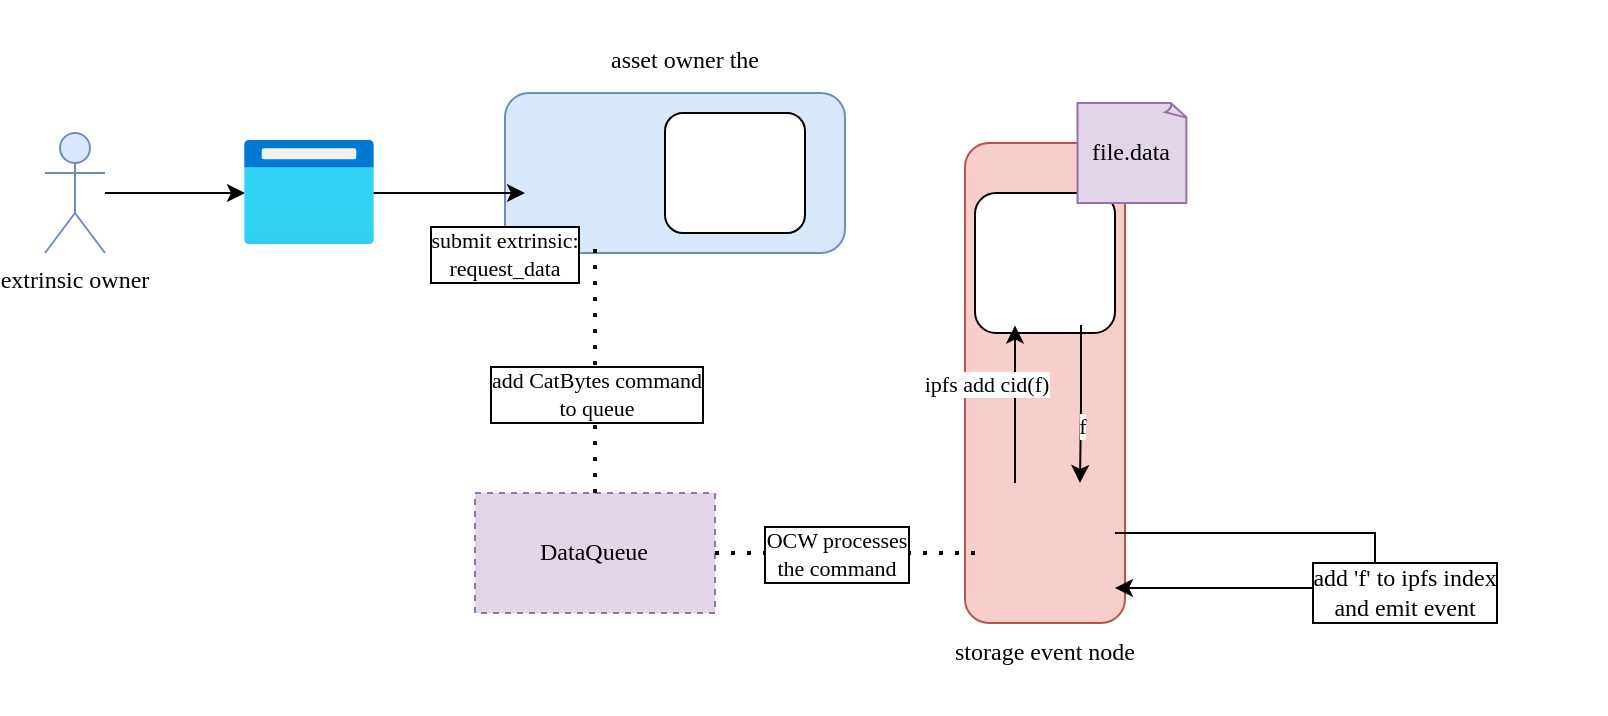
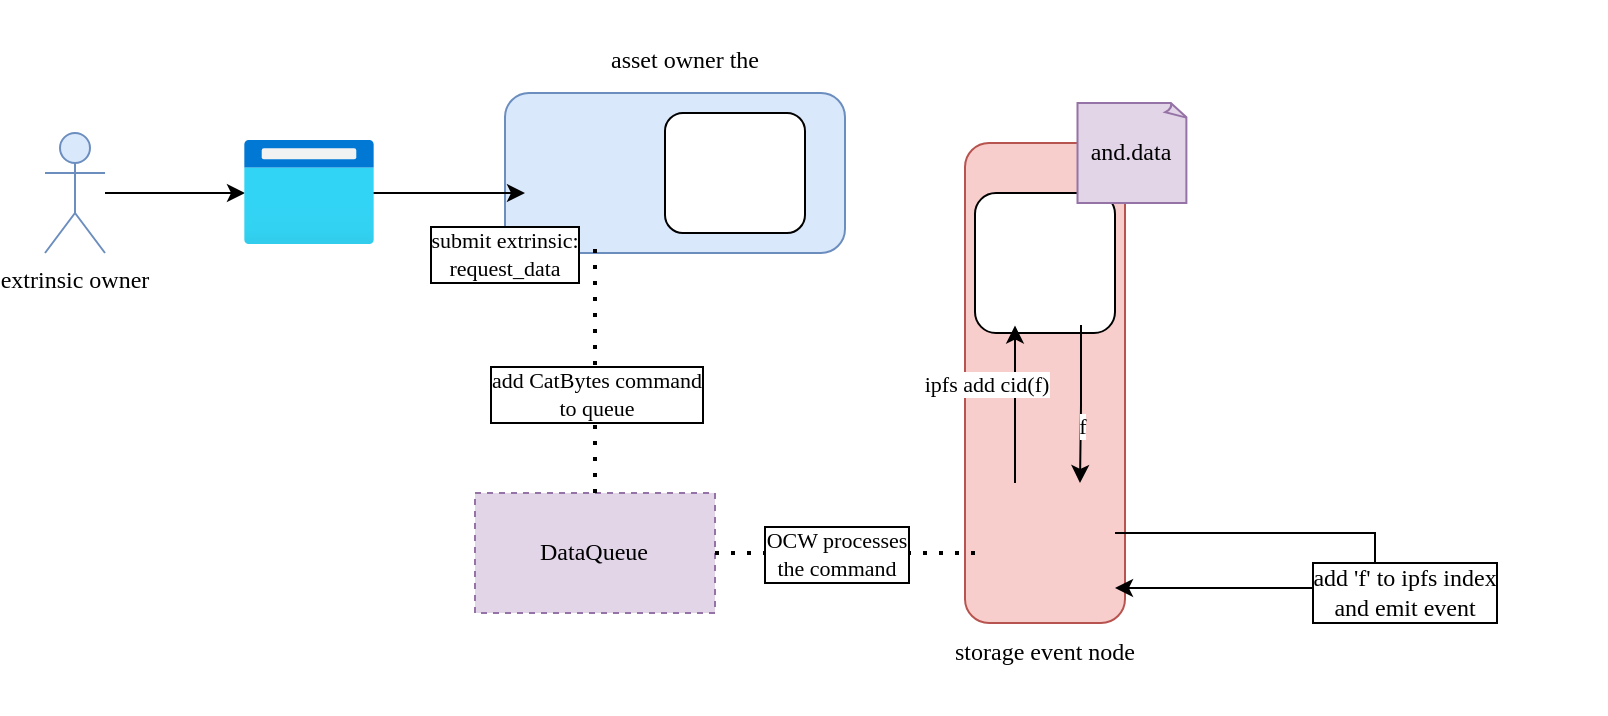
(1132, 153) -> (1132, 153)
